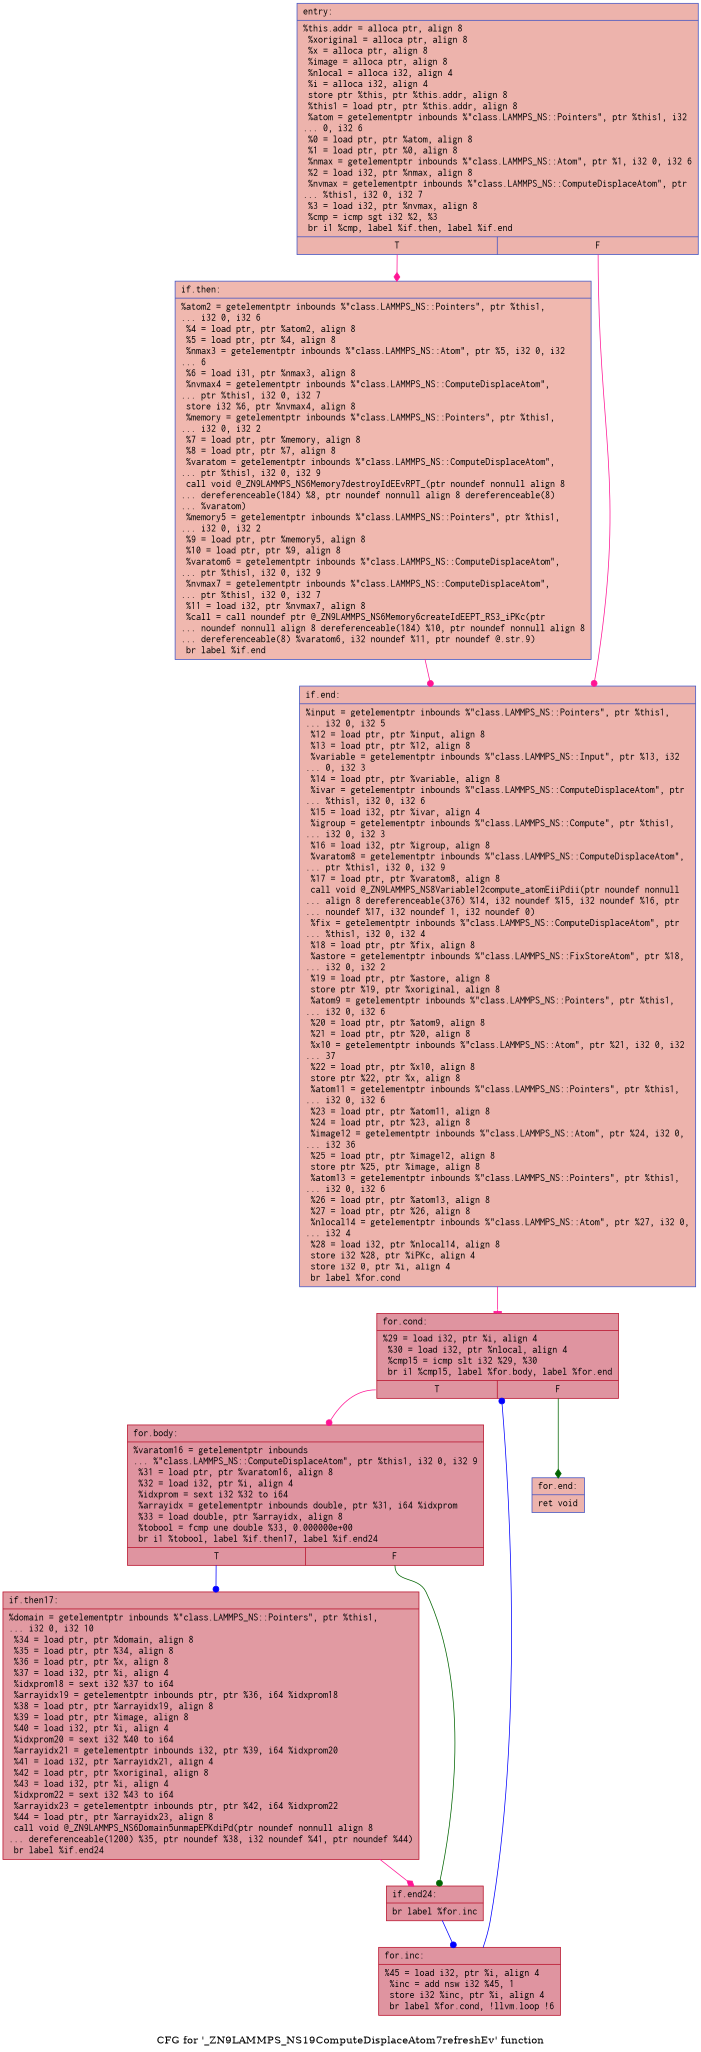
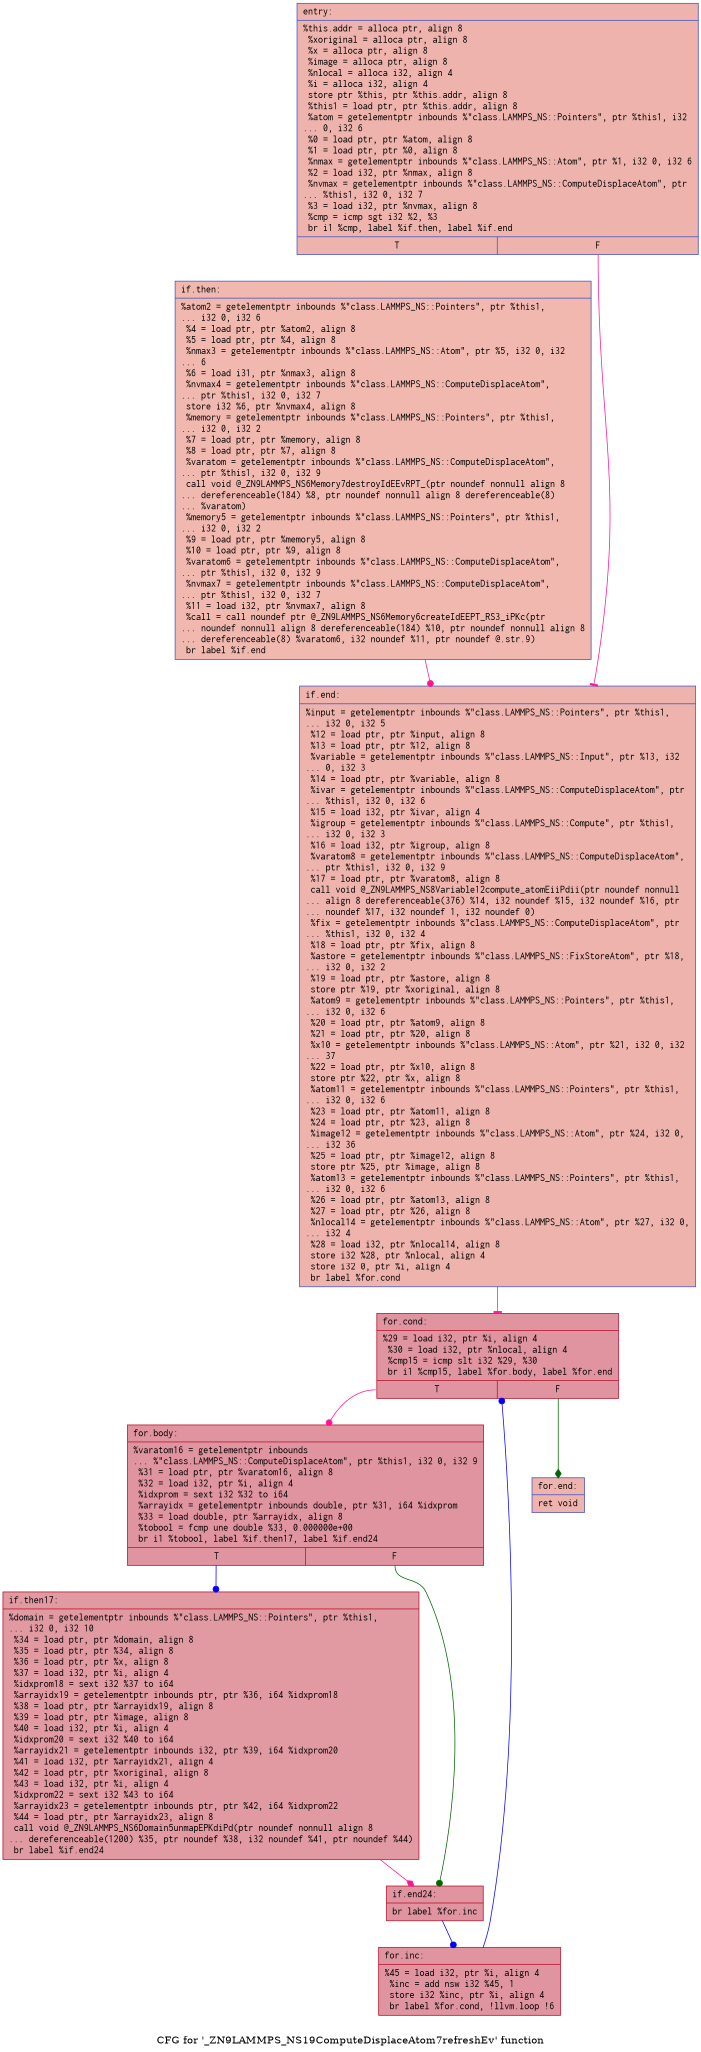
(397, 264) -> none
(609, 469) -> (609, 469)
(391, 1255) -> (396, 1255)
